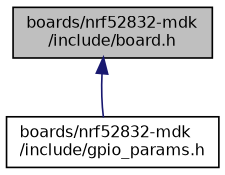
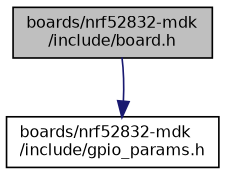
(102, 96) -> (124, 79)
